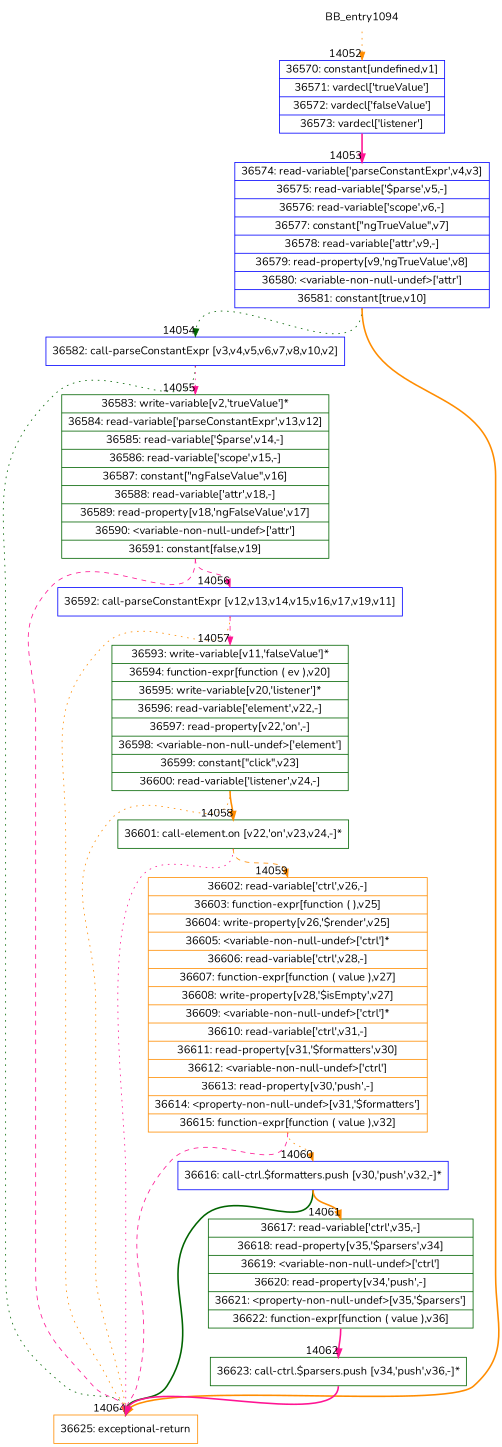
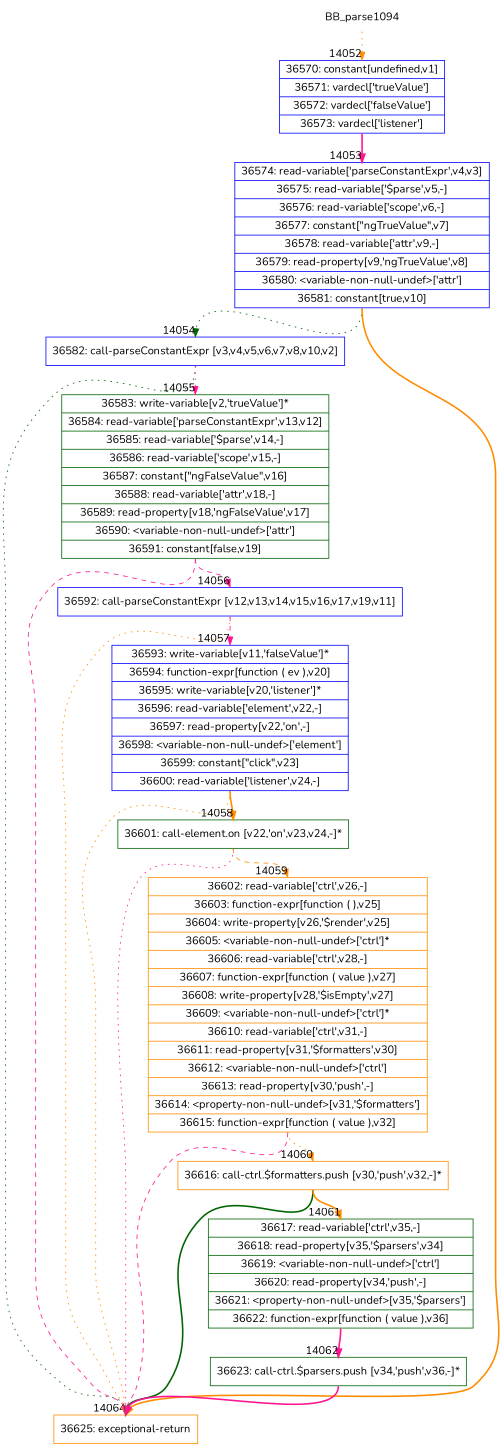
(362, 17) -> (362, 17)
(230, 718) -> (230, 718)
(313, 1176) -> (313, 1176)
